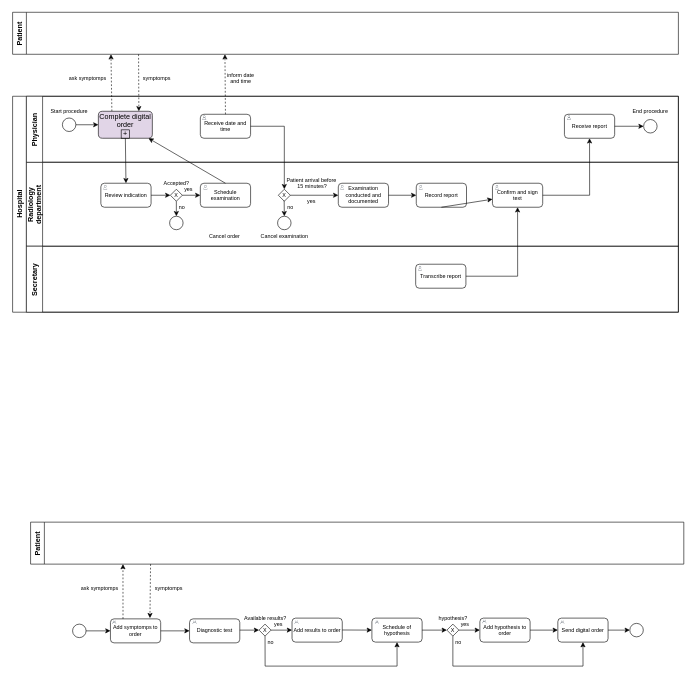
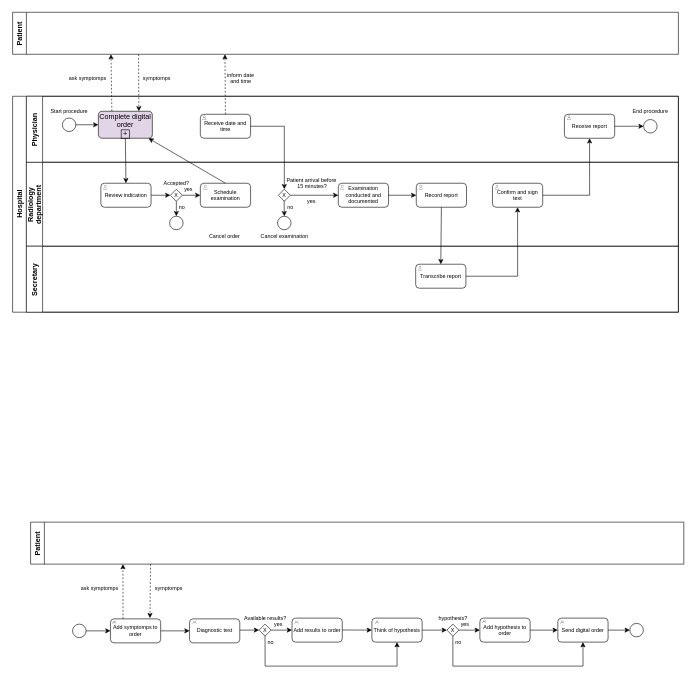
(464, 204) -> (441, 210)
(397, 630) -> (397, 630)
